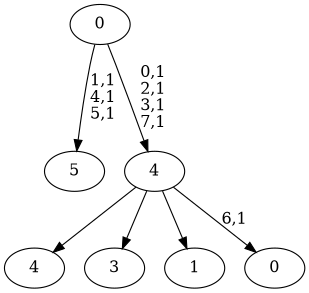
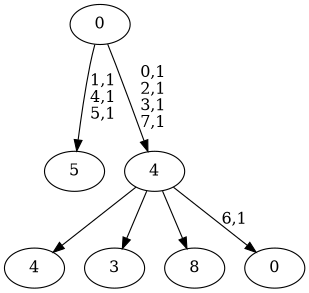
(195, 268) -> (195, 268)
